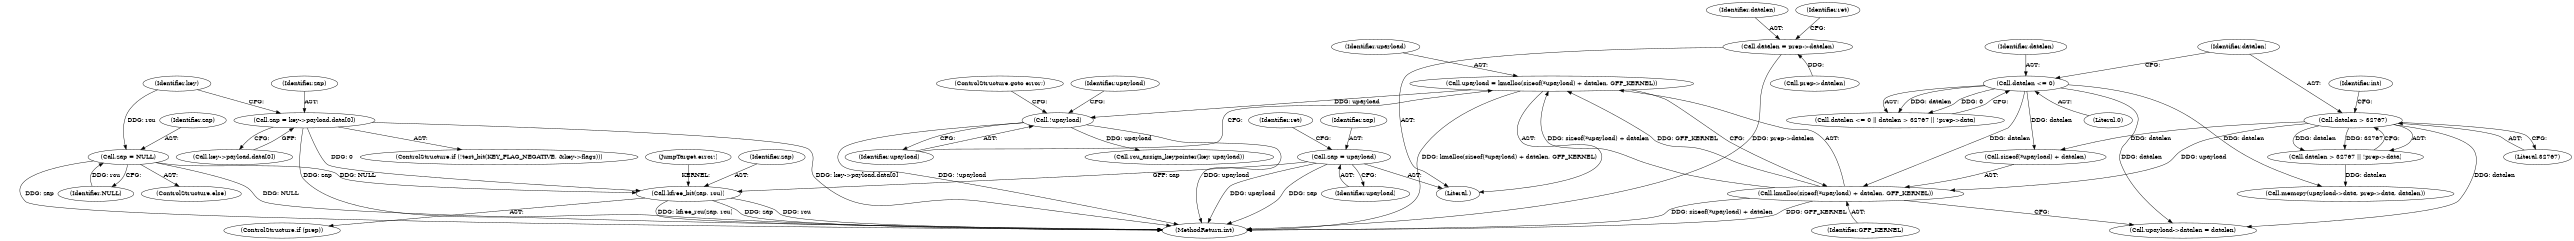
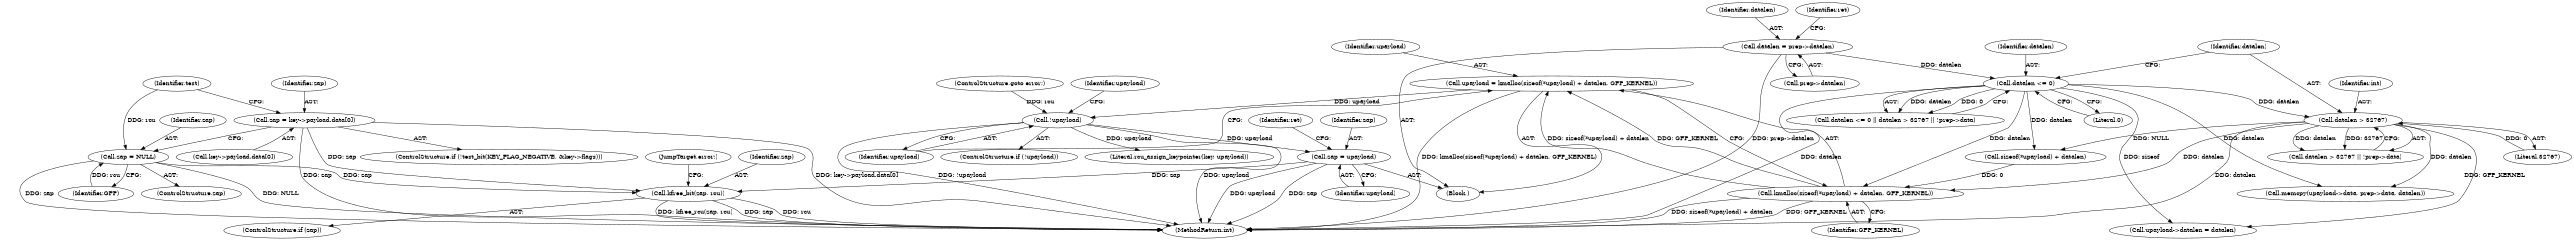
none -> (1787, 65)
(1817, 65) -> (1817, 65)
none -> (1908, 65)
(177, 84) -> (177, 84)
none -> (2189, 89)
none -> (2074, 98)
(1041, 102) -> (1041, 102)
(2066, 102) -> (2066, 102)
(2366, 102) -> (2366, 102)
(256, 134) -> (214, 138)
none -> (1197, 138)
(290, 139) -> (290, 139)
(2151, 139) -> (2151, 139)
(2516, 139) -> (2516, 139)
(2540, 139) -> (2540, 139)
(342, 157) -> (342, 157)
none -> (1009, 157)
(1179, 157) -> (1179, 157)
(2142, 157) -> (2142, 157)
(2204, 157) -> (2204, 157)
(2345, 173) -> (2431, 151)
(358, 175) -> (358, 175)
(697, 175) -> (697, 175)
(1166, 175) -> (1166, 175)
(1993, 175) -> (1993, 175)
(2495, 175) -> (2495, 175)
(96, 194) -> (96, 194)
(191, 194) -> (191, 194)
(1458, 194) -> (1458, 194)
none -> (1674, 204)
(2017, 212) -> (1869, 209)
none -> (1795, 223)
(282, 231) -> (282, 231)
